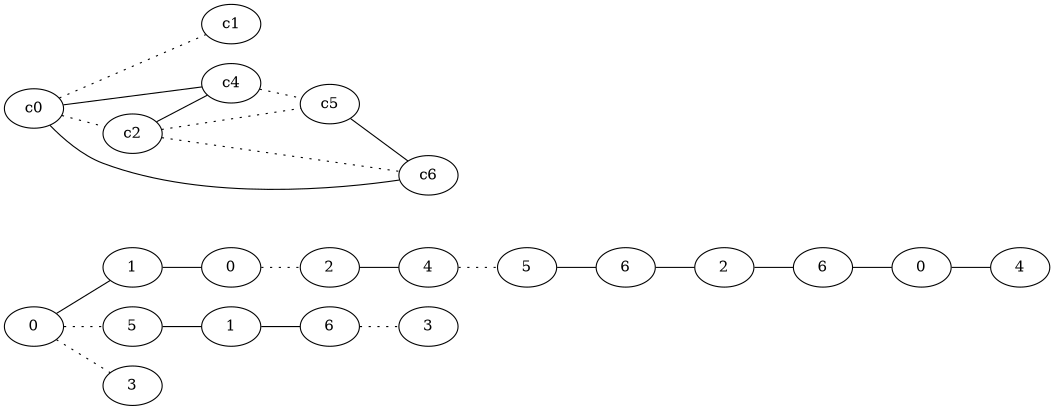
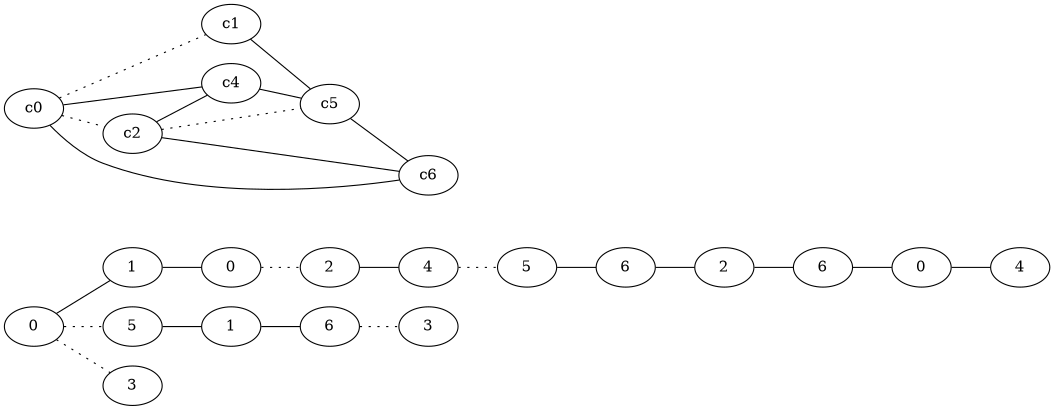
none -> (280, 64)
(281, 94) -> (281, 94)
(281, 155) -> (281, 155)
